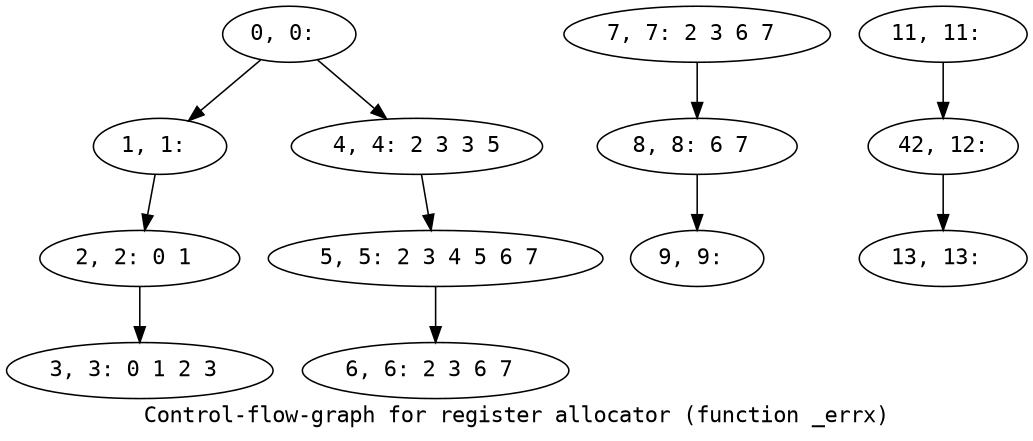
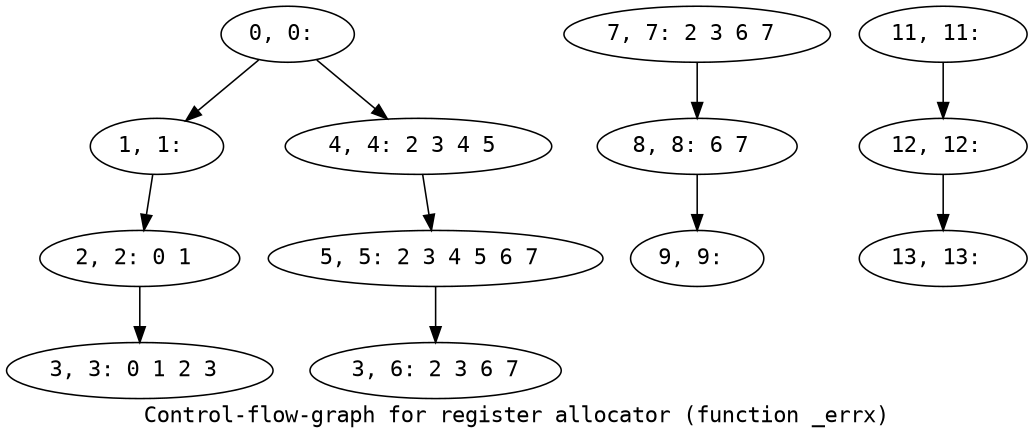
(417, 146) -> (418, 146)
(943, 146) -> (943, 146)
(436, 371) -> (436, 371)
